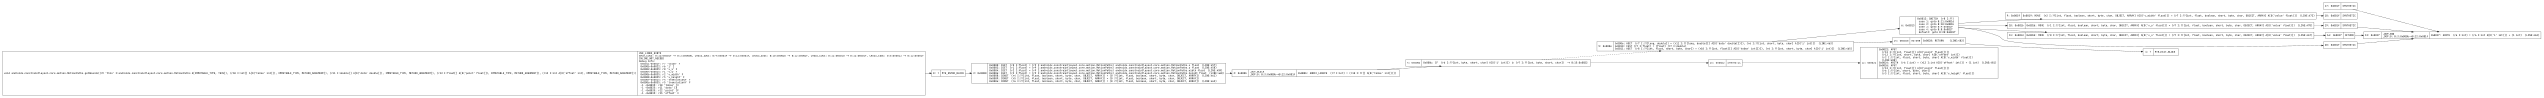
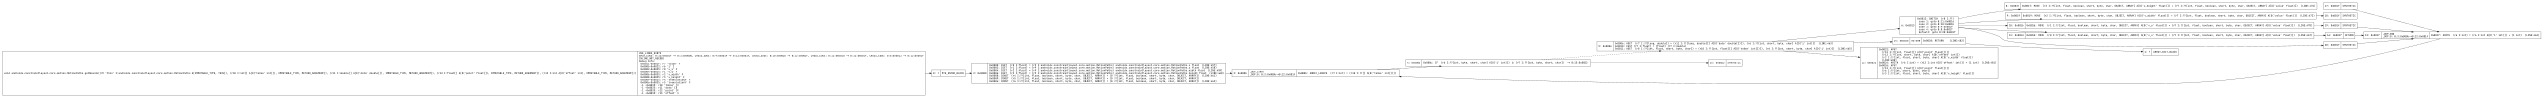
none -> (2161, 6)
(2165, 52) -> (2165, 52)
(1800, 63) -> (1821, 54)
(1257, 72) -> (1257, 72)
none -> (1923, 83)
